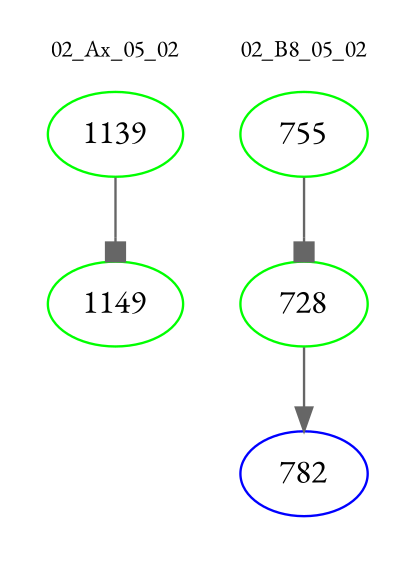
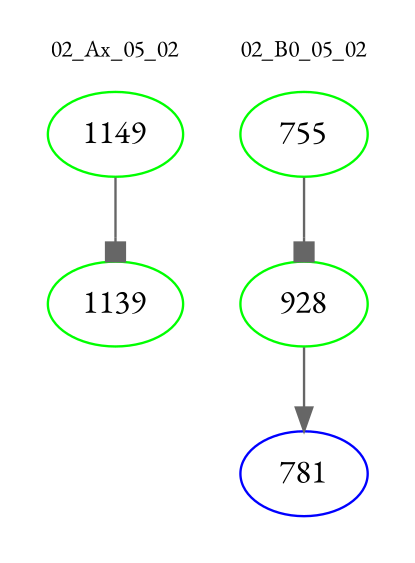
(304, 51) -> (304, 51)
(115, 208) -> (115, 208)
(304, 304) -> (304, 304)
(304, 474) -> (304, 474)
